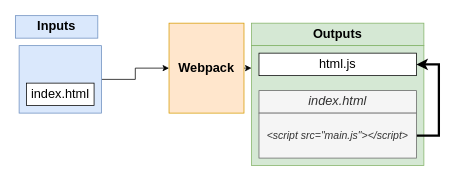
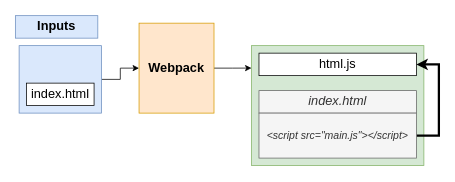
(338, 34) -> none
(207, 68) -> (177, 68)
